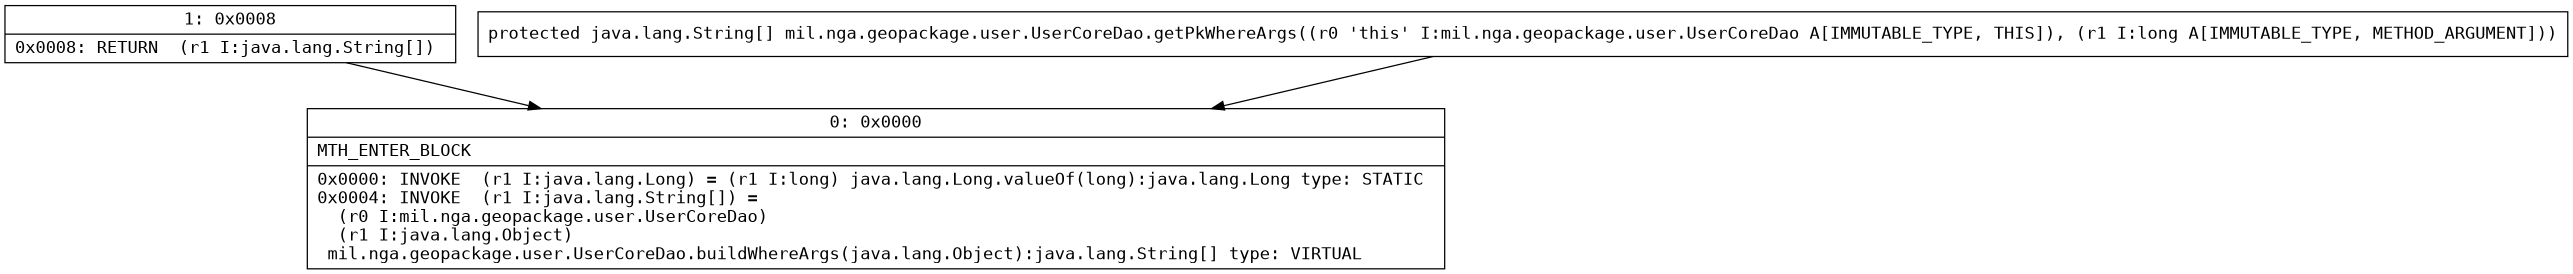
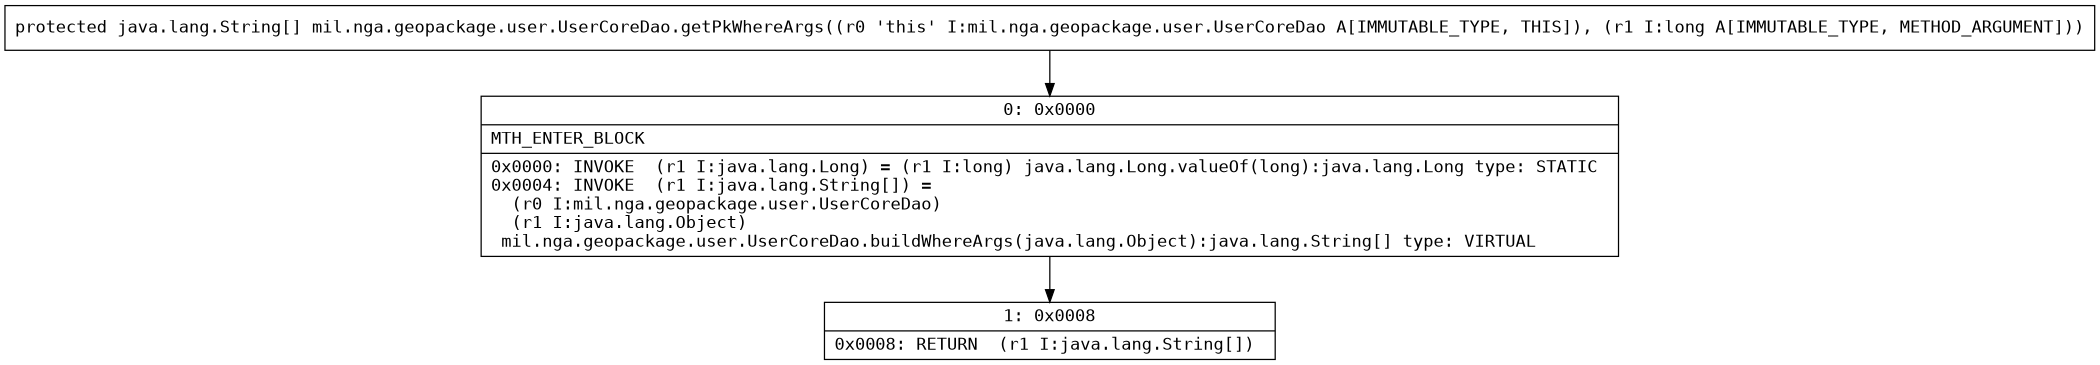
(438, 84) -> (1050, 273)
